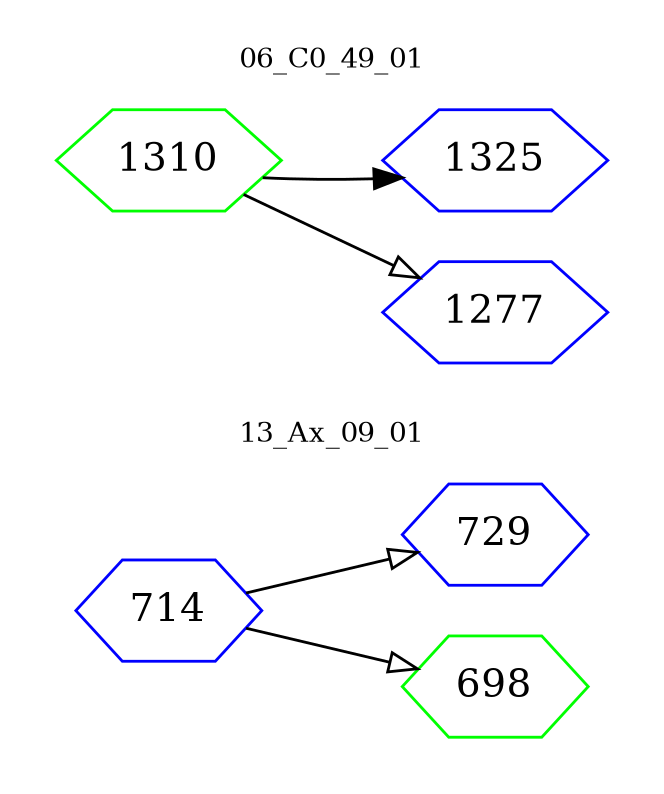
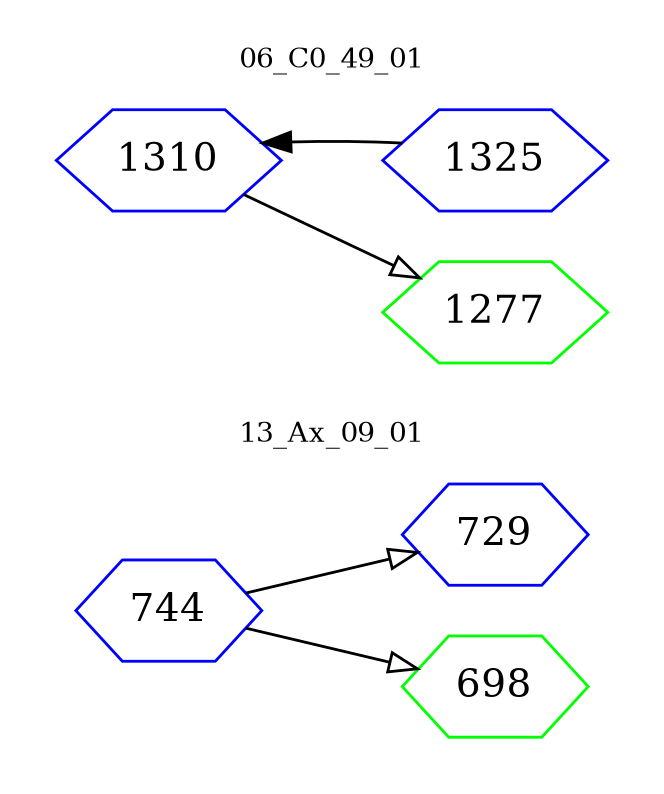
(169, 160) -> (169, 160)
(318, 179) -> (347, 141)
(495, 312) -> (495, 312)
(169, 611) -> (169, 611)
